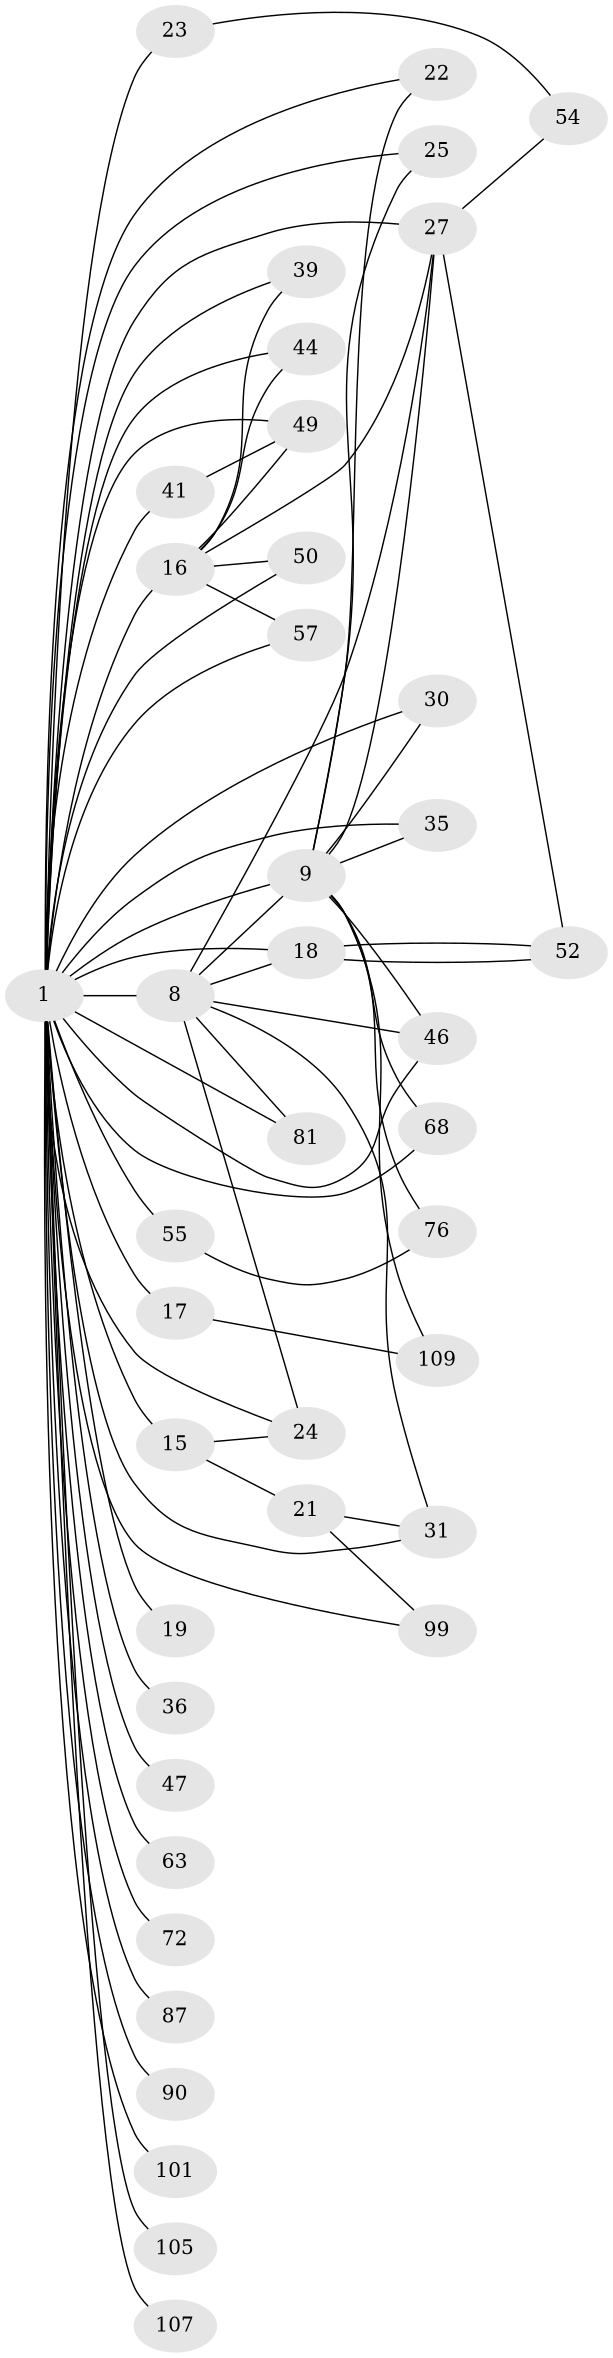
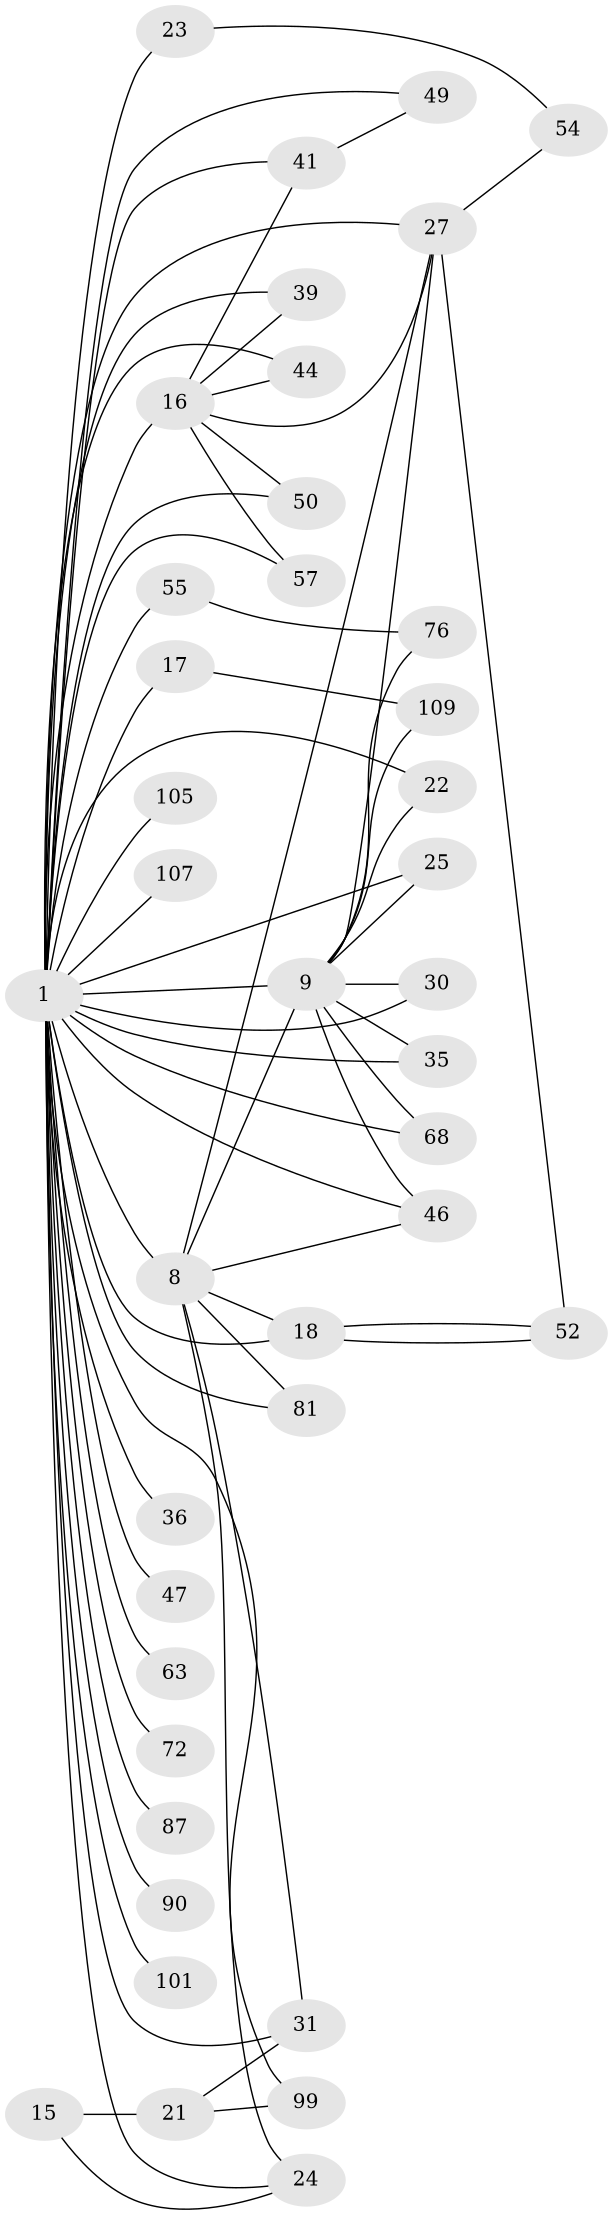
(244, 500) -> (241, 283)
(103, 1321) -> none
(175, 1631) -> none
